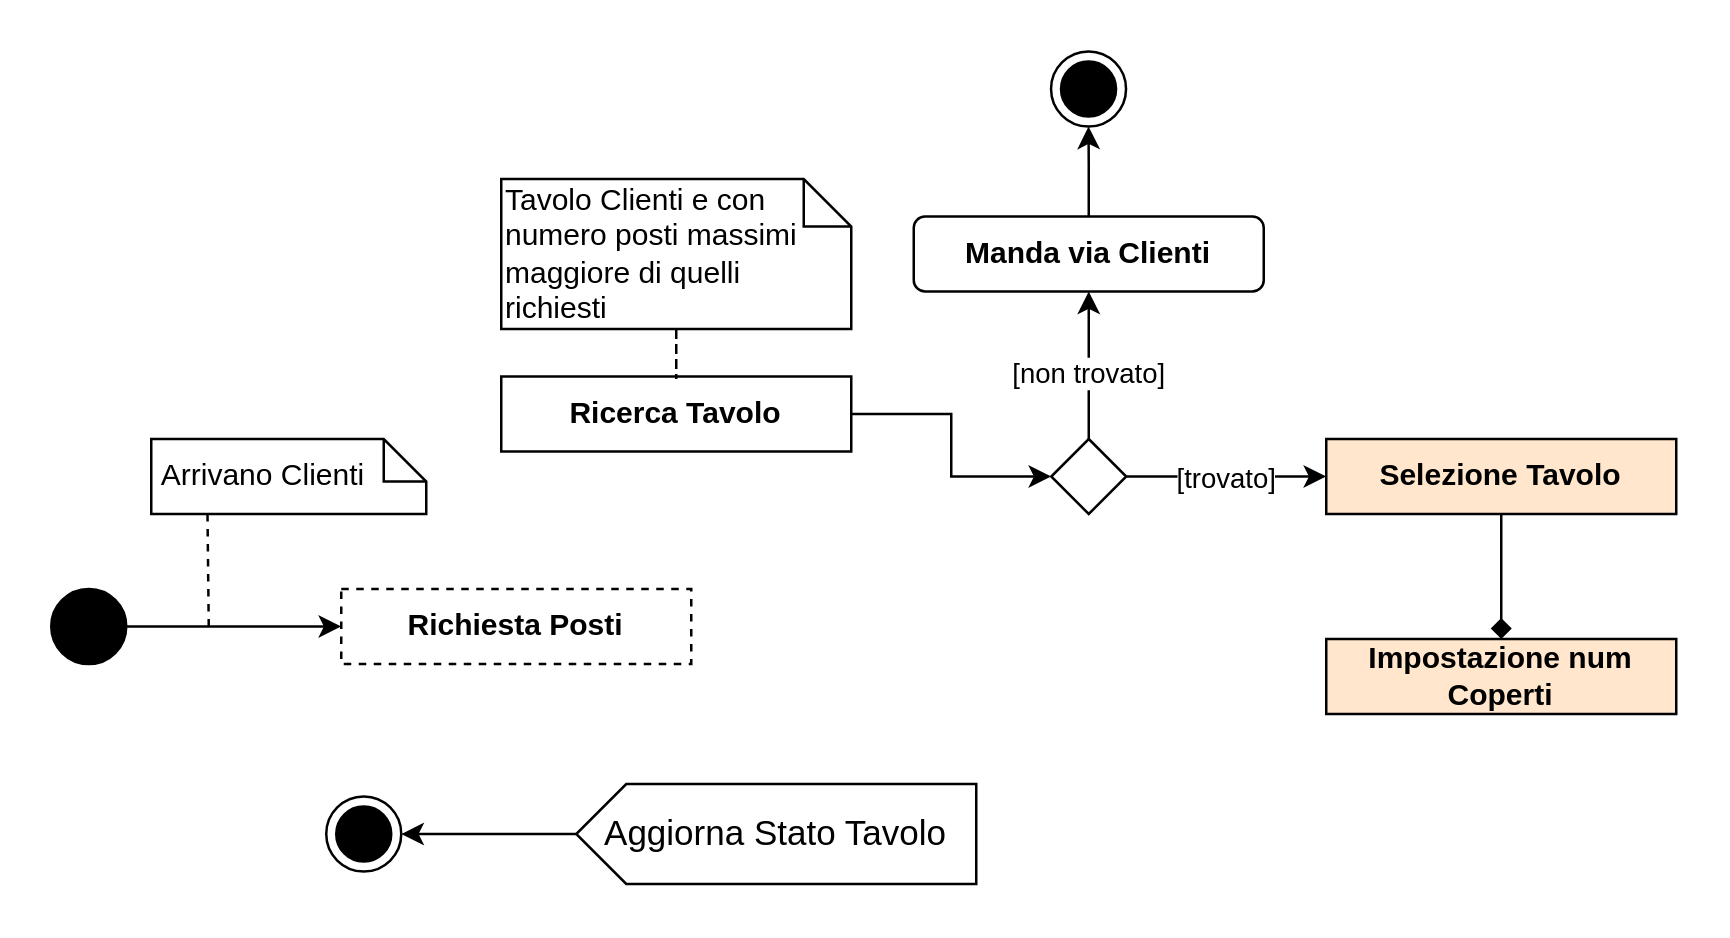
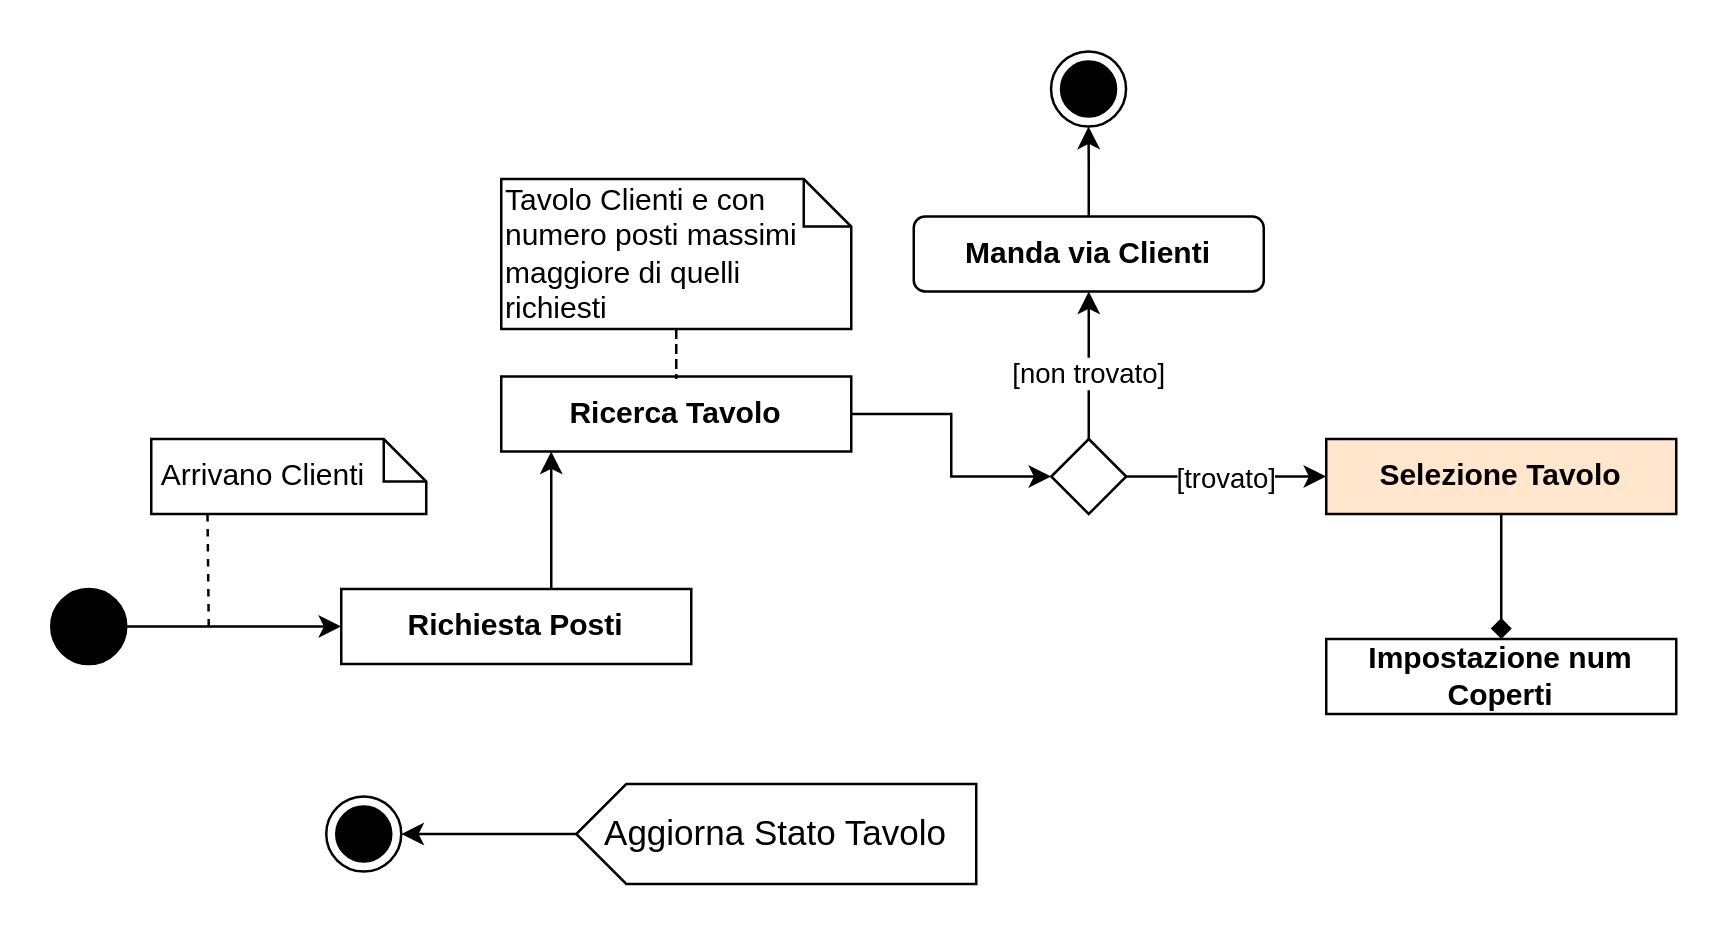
none -> (551, 529)
(516, 626) -> (516, 626)
(1501, 676) -> (1501, 676)
